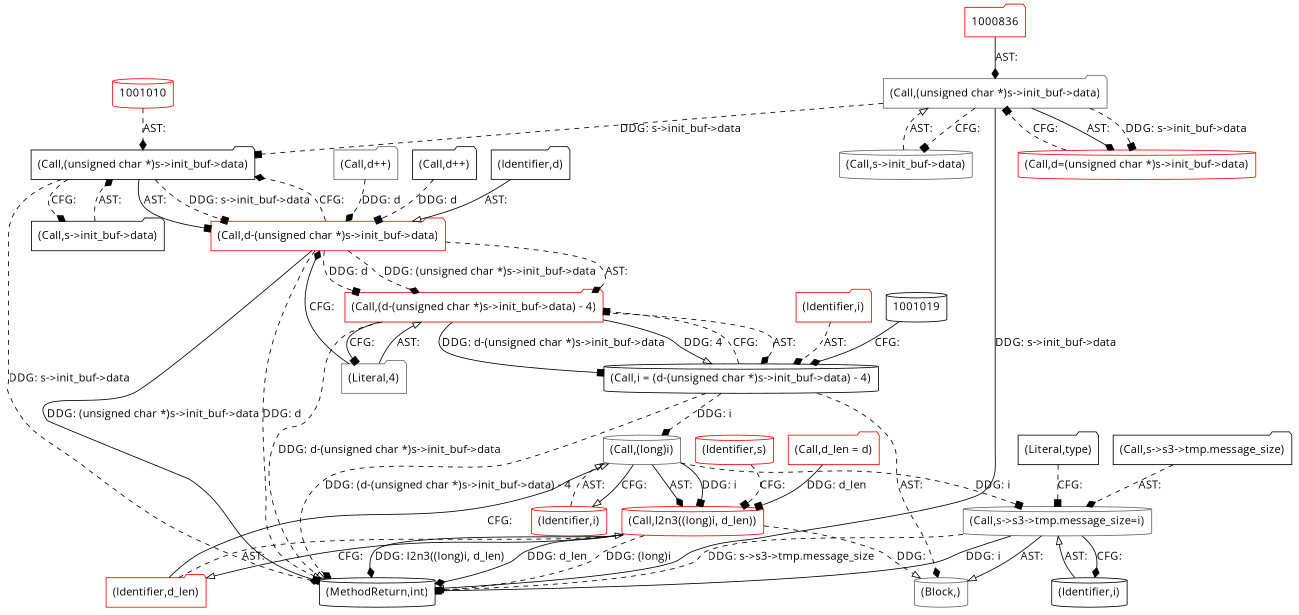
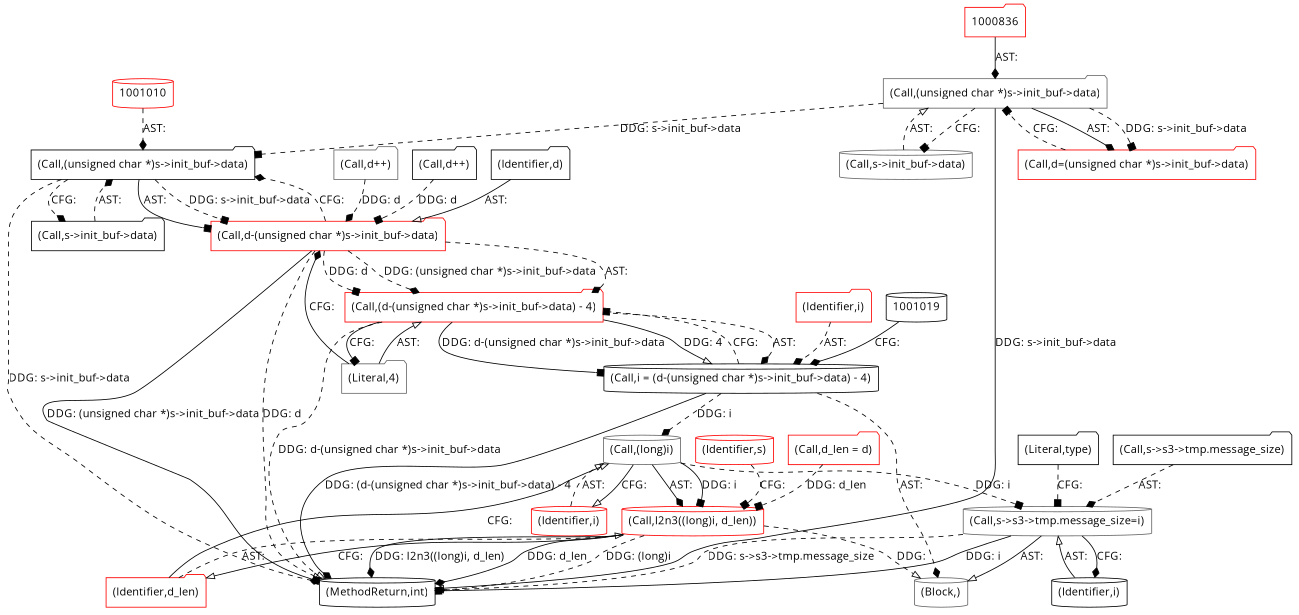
(1137, 165) -> (1137, 165)
(467, 467) -> (467, 467)
(796, 489) -> (796, 489)
